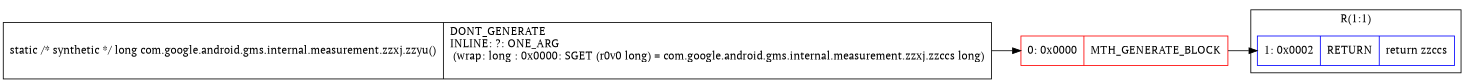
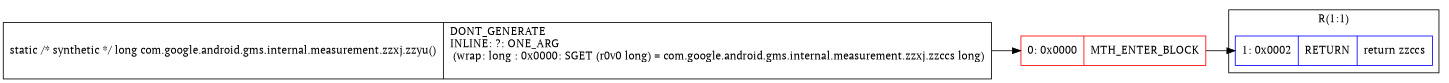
(1156, 50) -> (1145, 50)
